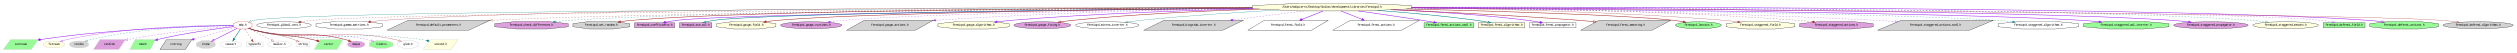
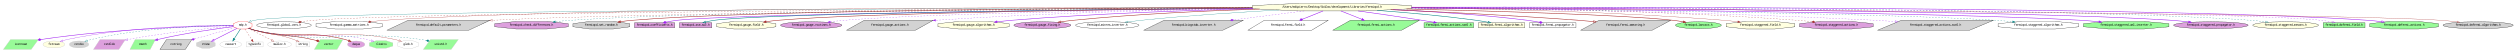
(1376, 25) -> (1376, 25)
(441, 44) -> (441, 44)
